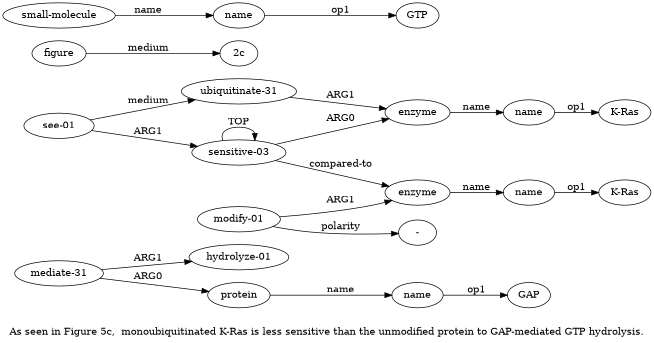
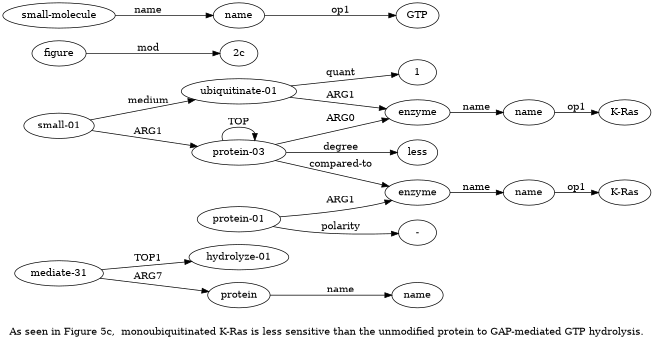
(148, 48) -> (148, 48)
none -> (418, 72)
(239, 91) -> (239, 91)
(59, 126) -> (59, 126)
(239, 153) -> (239, 153)
none -> (418, 153)
(239, 219) -> (239, 219)
(148, 258) -> (148, 258)
(148, 277) -> (148, 277)
(529, 295) -> none
